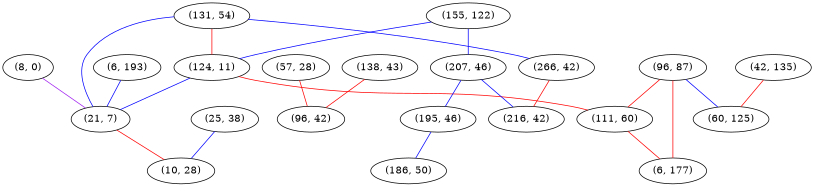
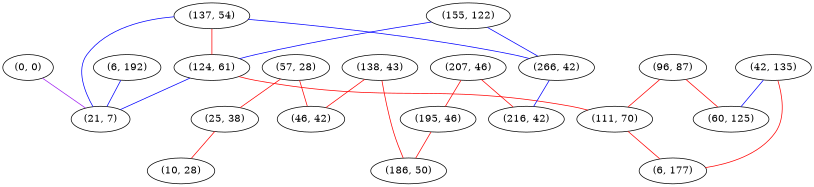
(212, 16) -> (212, 16)
(468, 42) -> (513, 42)
(28, 67) -> (28, 67)
(127, 67) -> (127, 67)
(212, 67) -> (212, 67)
(455, 89) -> (455, 89)
(496, 92) -> (496, 92)
none -> (260, 93)
(541, 93) -> (541, 93)
(702, 93) -> (702, 93)
(752, 93) -> (752, 93)
(311, 119) -> (311, 119)
(615, 119) -> (615, 119)
(673, 119) -> (766, 142)
none -> (390, 120)
(141, 145) -> none
(203, 145) -> (203, 145)
(423, 145) -> (423, 145)
